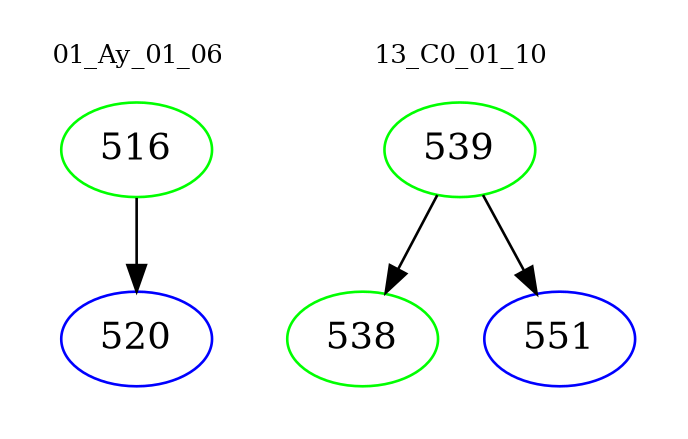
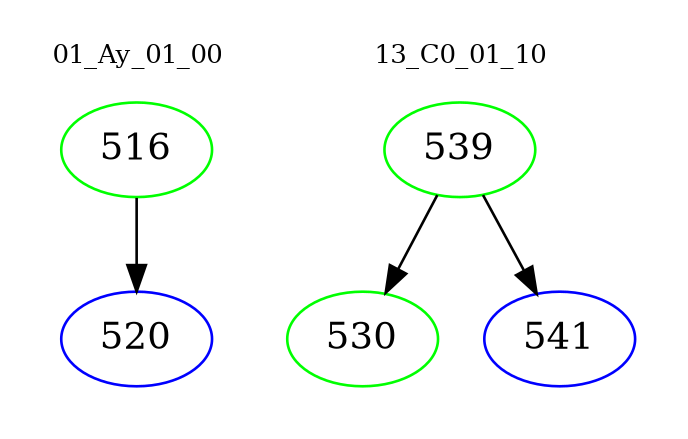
(138, 56) -> (138, 56)
(363, 339) -> (363, 339)
(560, 339) -> (560, 339)
